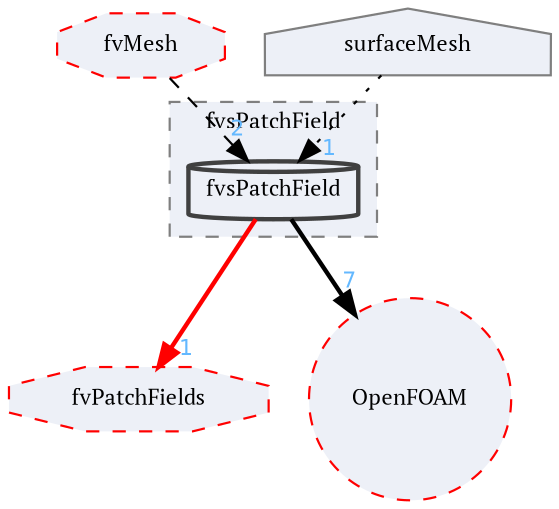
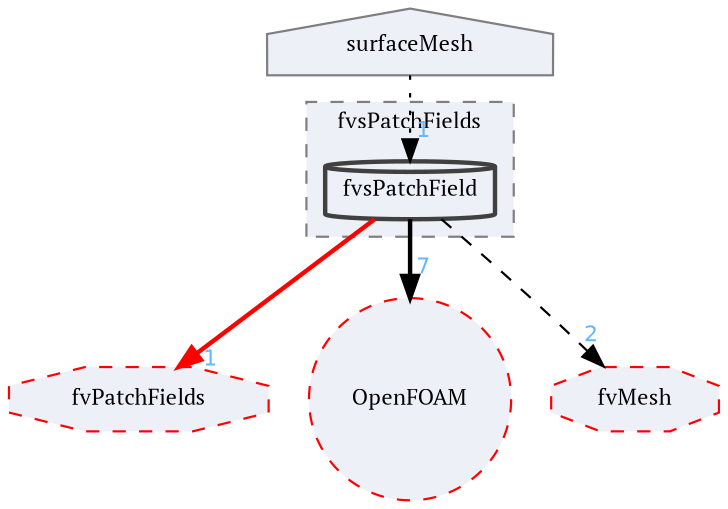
(206, 117) -> (515, 284)
(273, 123) -> (410, 123)
